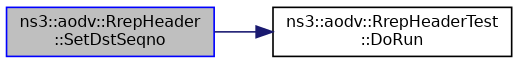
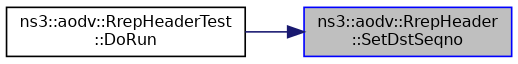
(235, 32) -> (266, 32)
